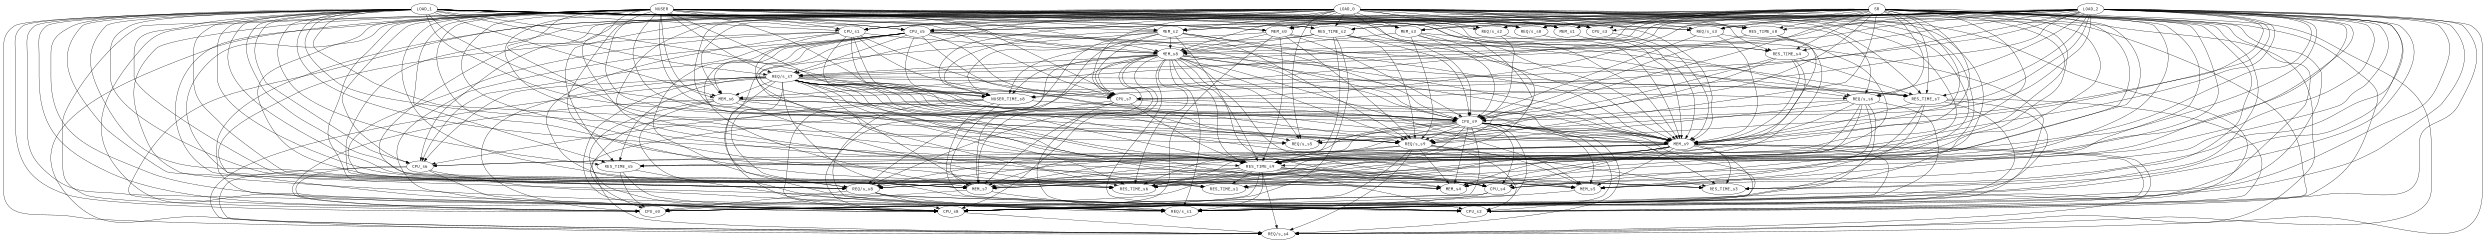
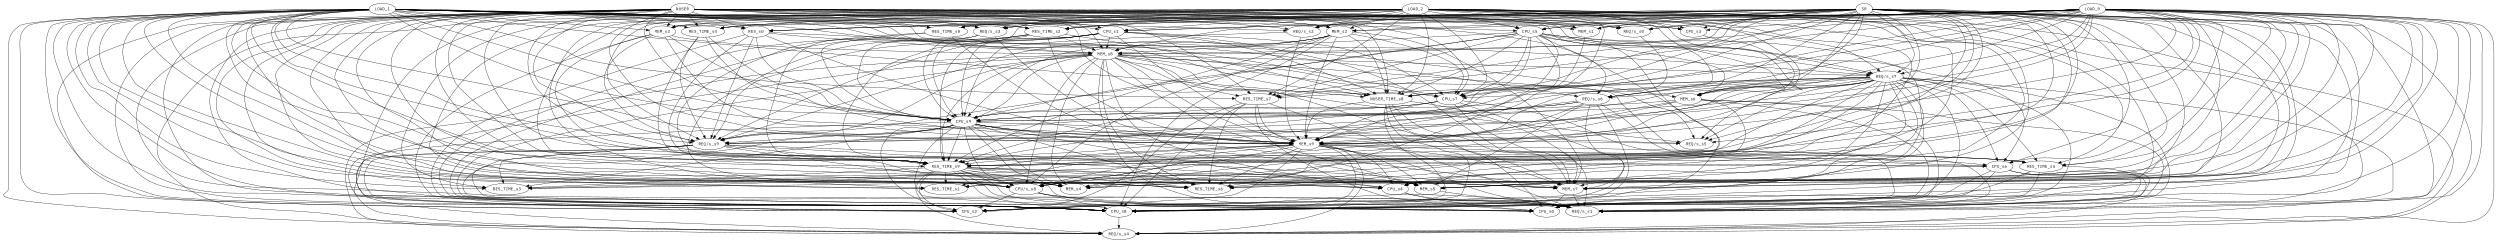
(1279, 32) -> (756, 32)
(1855, 76) -> (980, 15)
(863, 189) -> (1026, 189)
